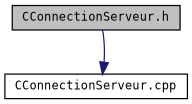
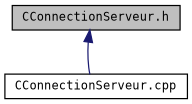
(104, 46) -> (88, 58)
